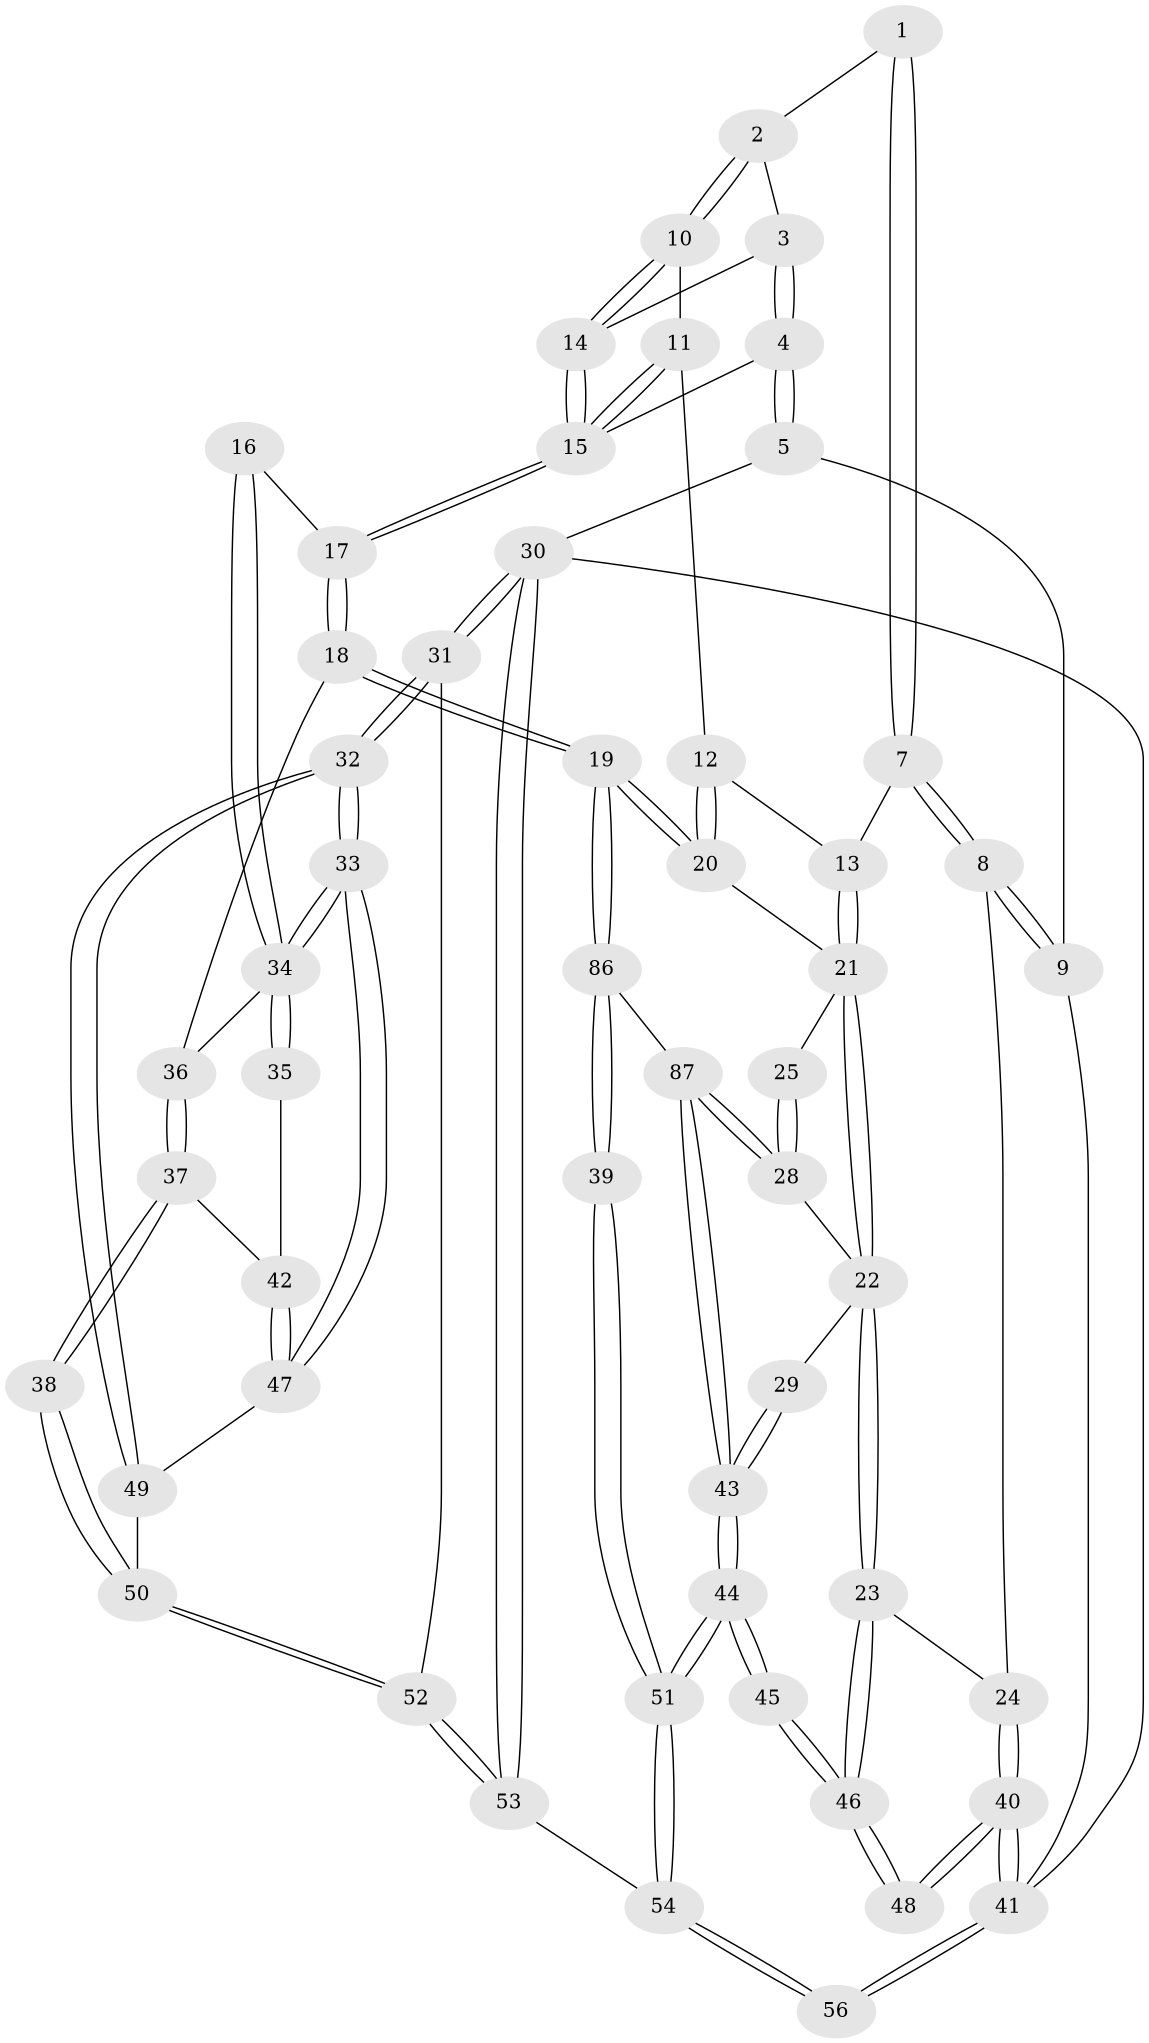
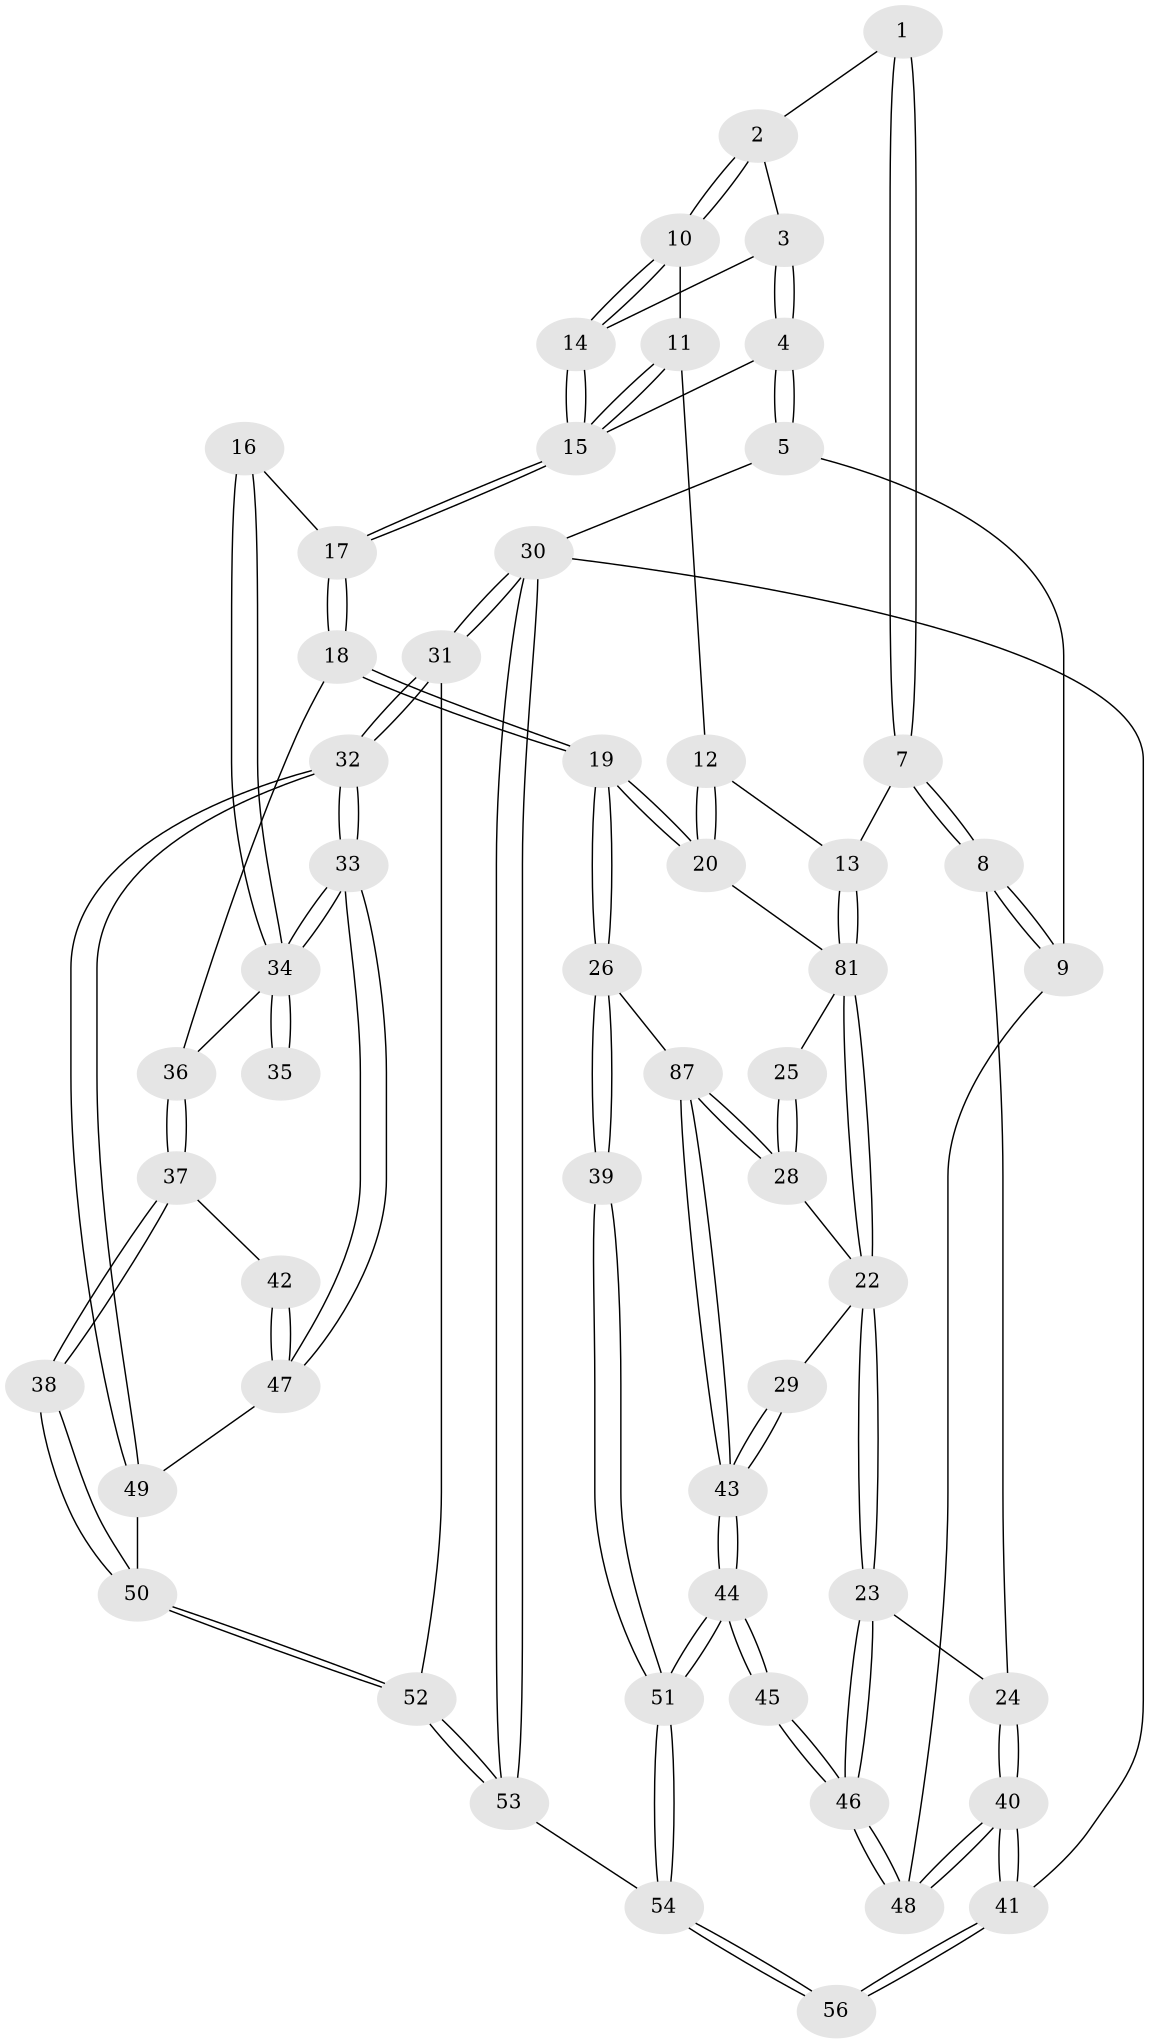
(602, 970) -> (602, 970)
(848, 970) -> (848, 970)
(281, 1178) -> none
(1088, 1446) -> (948, 1424)
